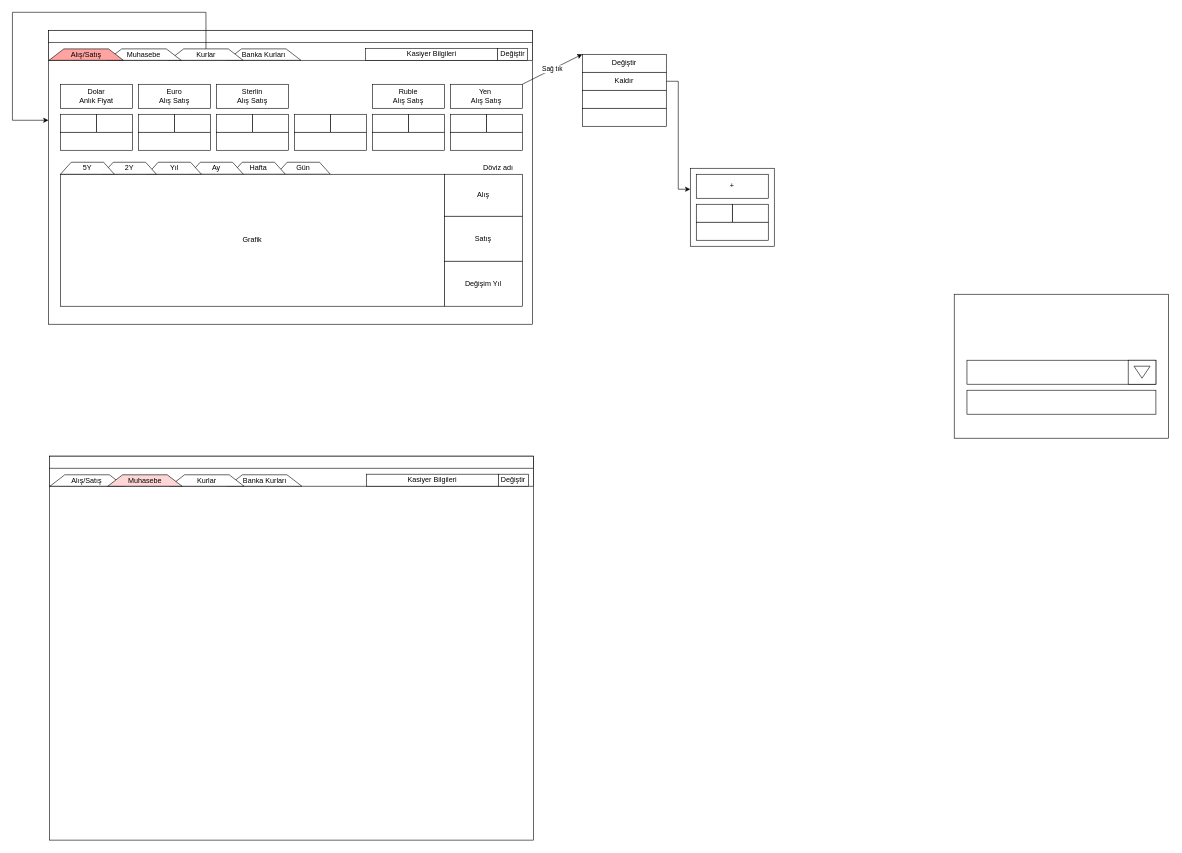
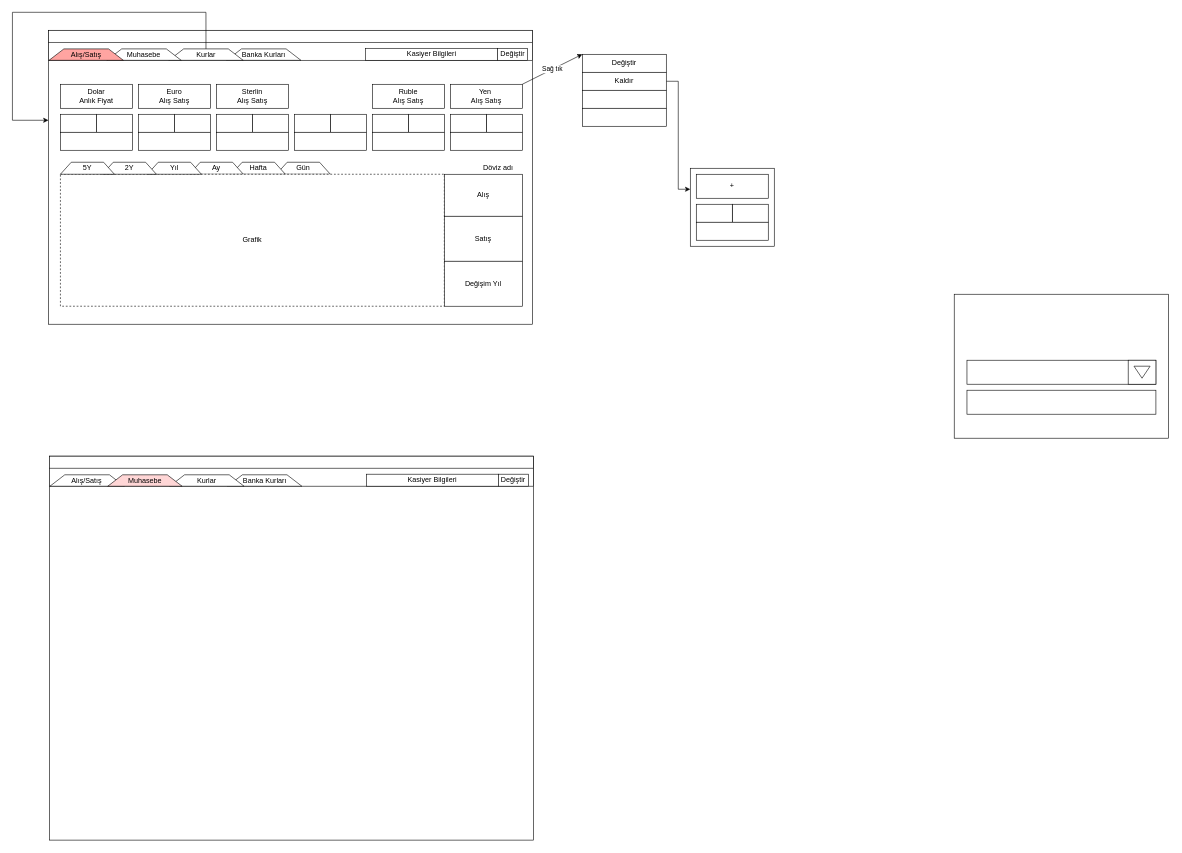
(252, 240) -> (252, 240)
